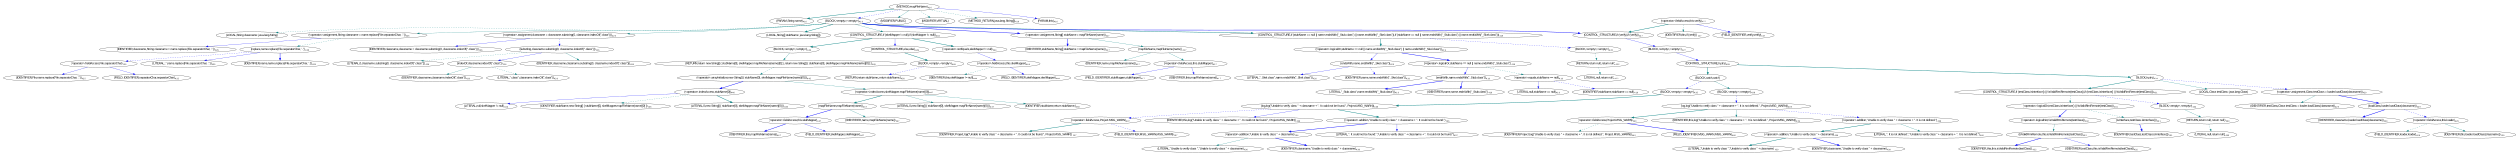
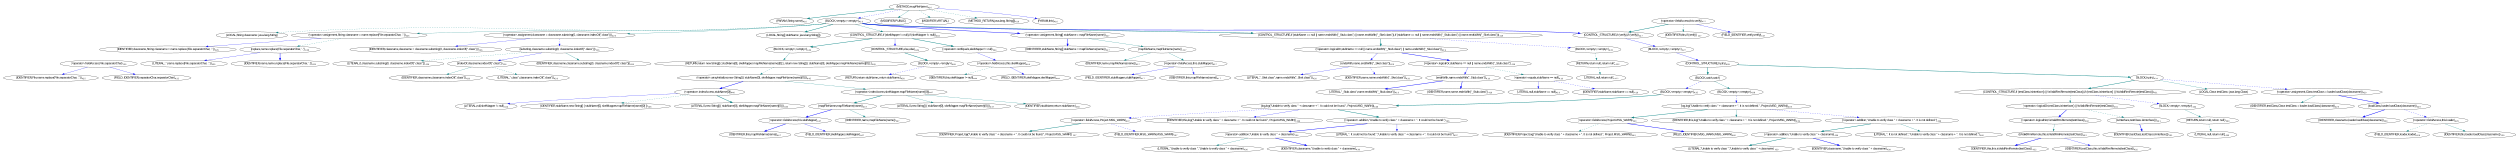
(190, 56) -> none
